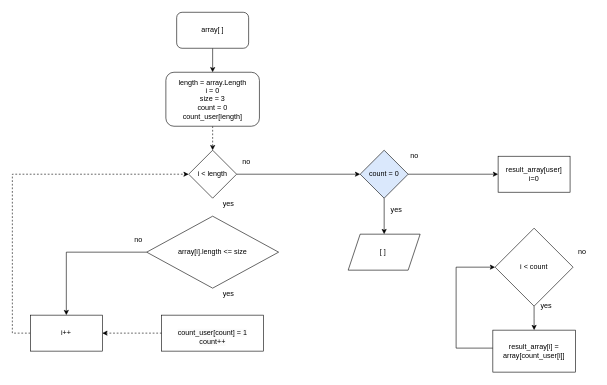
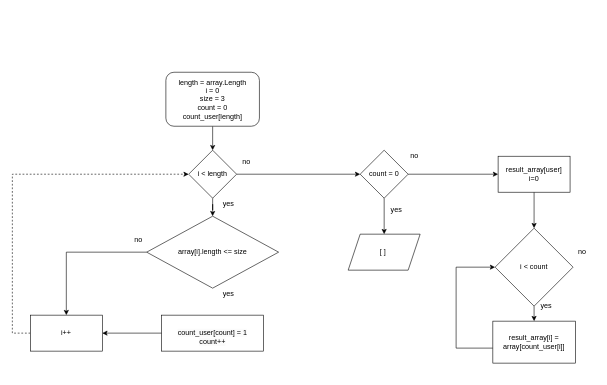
(213, 30) -> none
(213, 58) -> none
(213, 135) -> (213, 135)
(384, 174) -> (384, 174)
none -> (213, 209)
none -> (534, 222)
(133, 333) -> (133, 333)
(534, 351) -> (534, 342)
